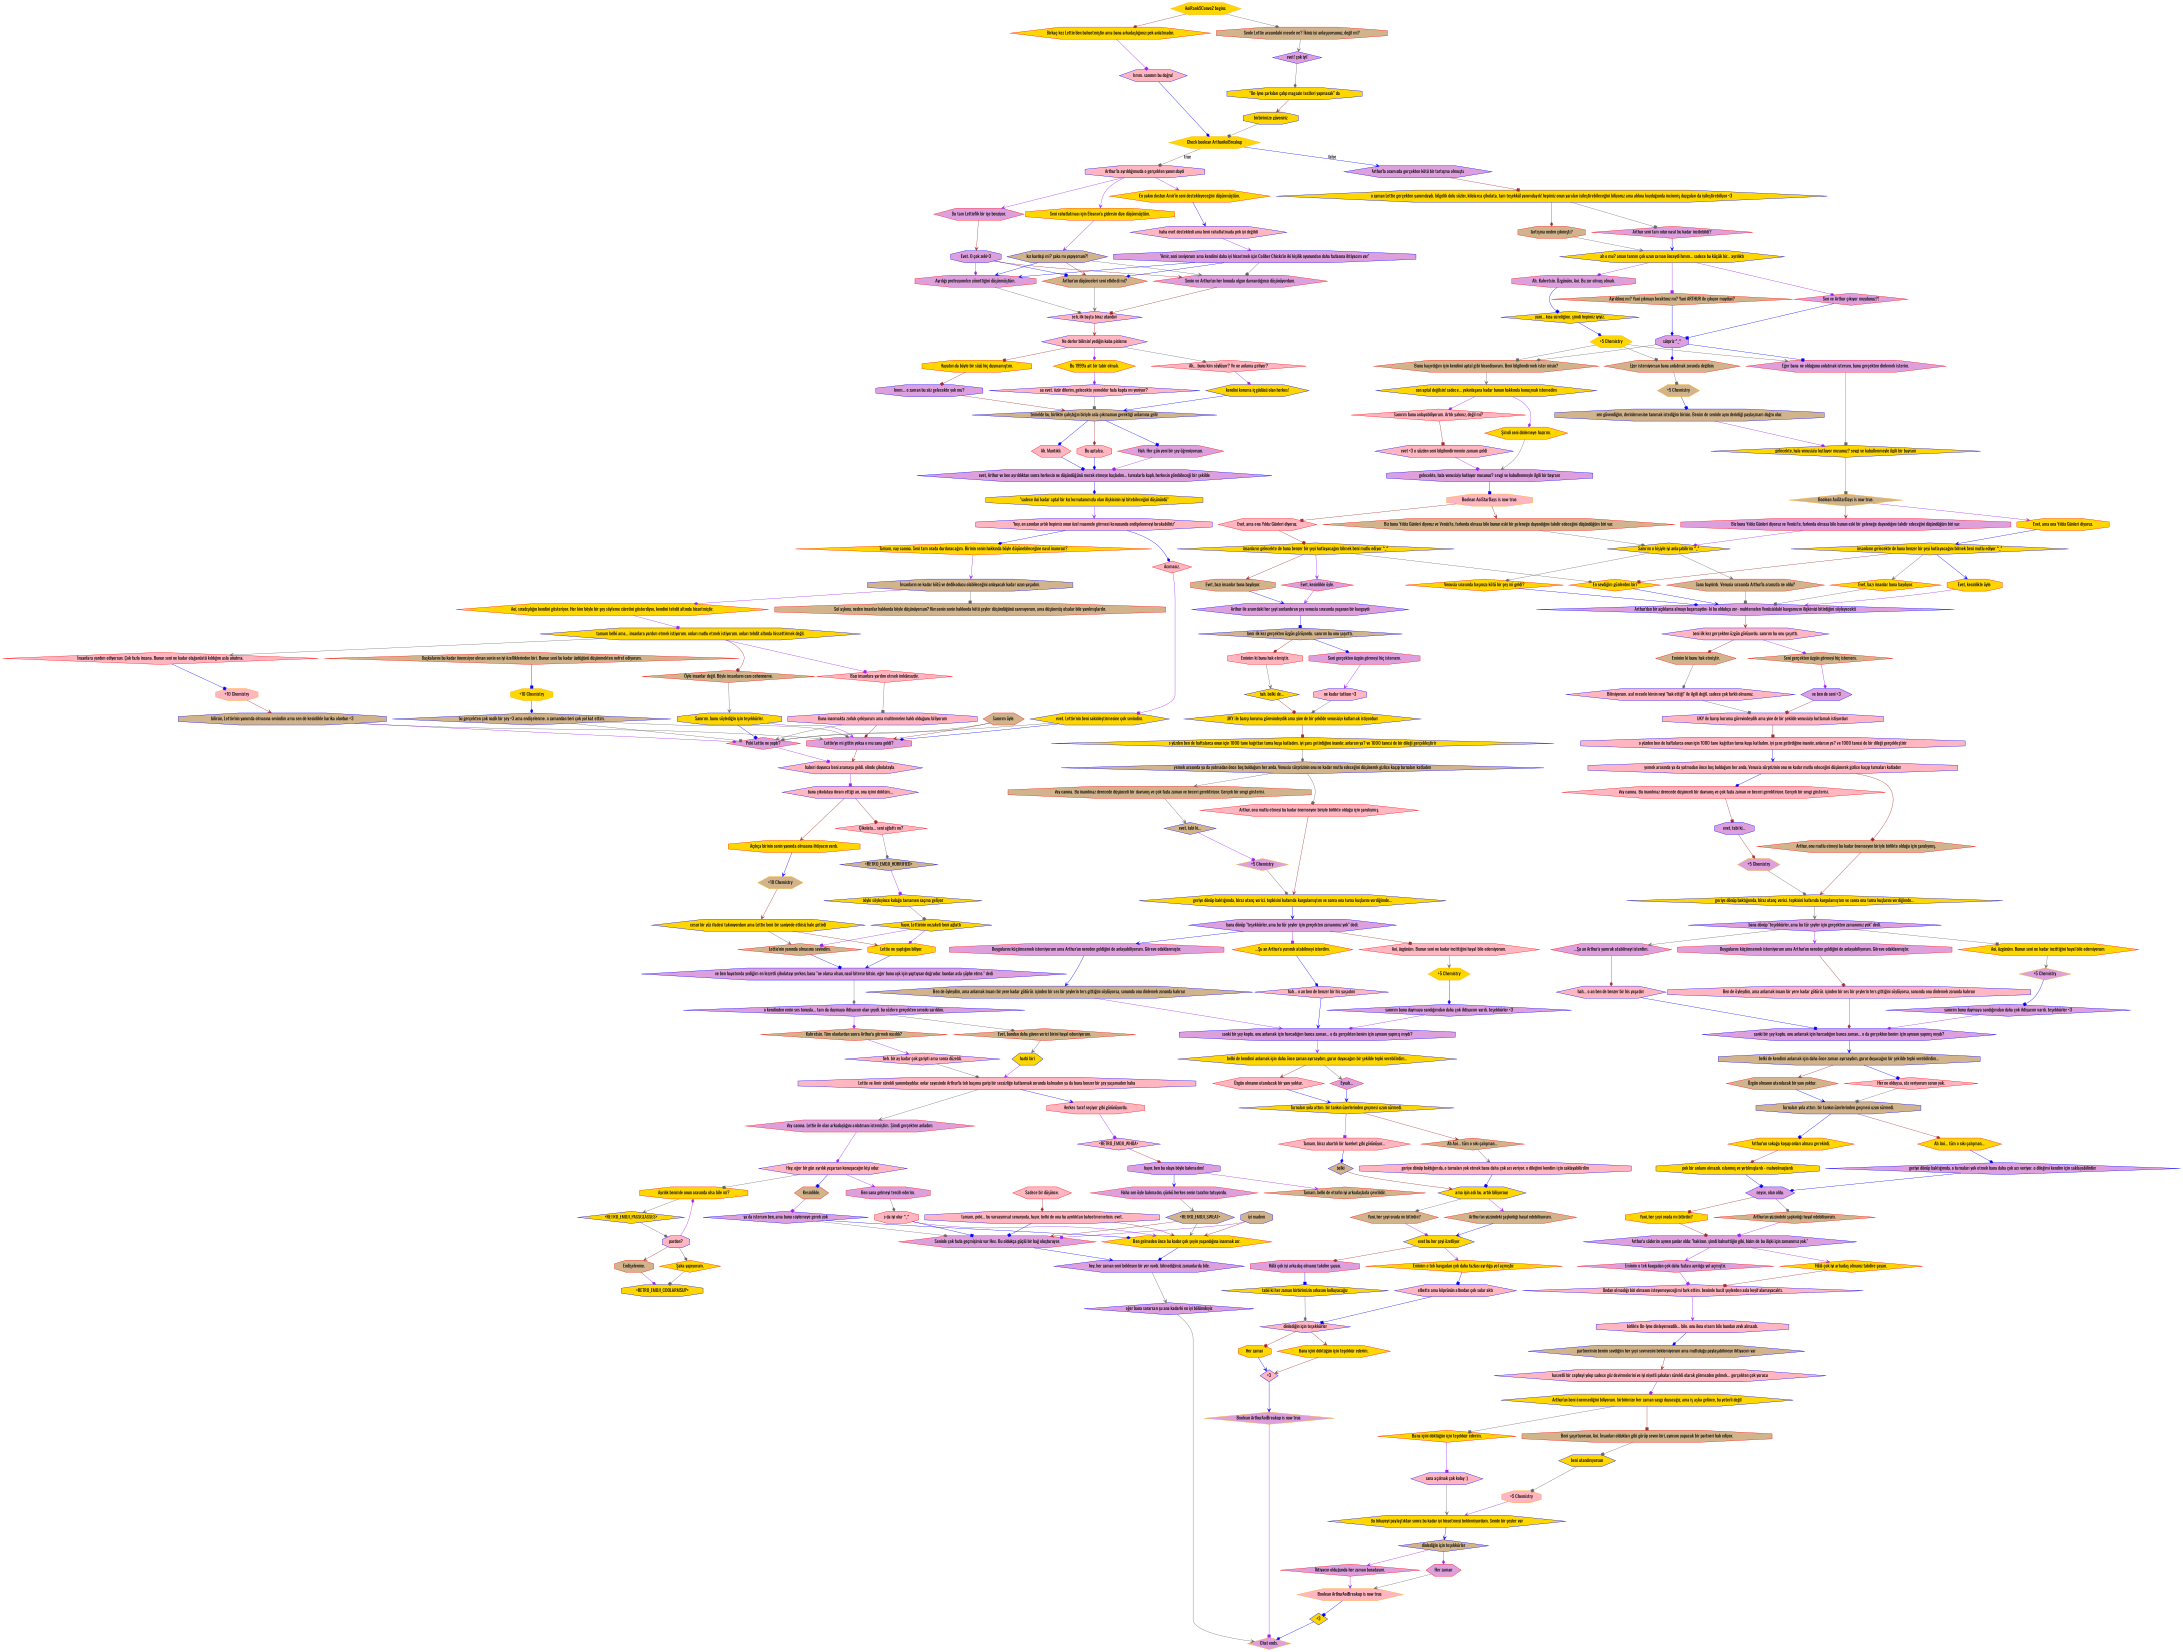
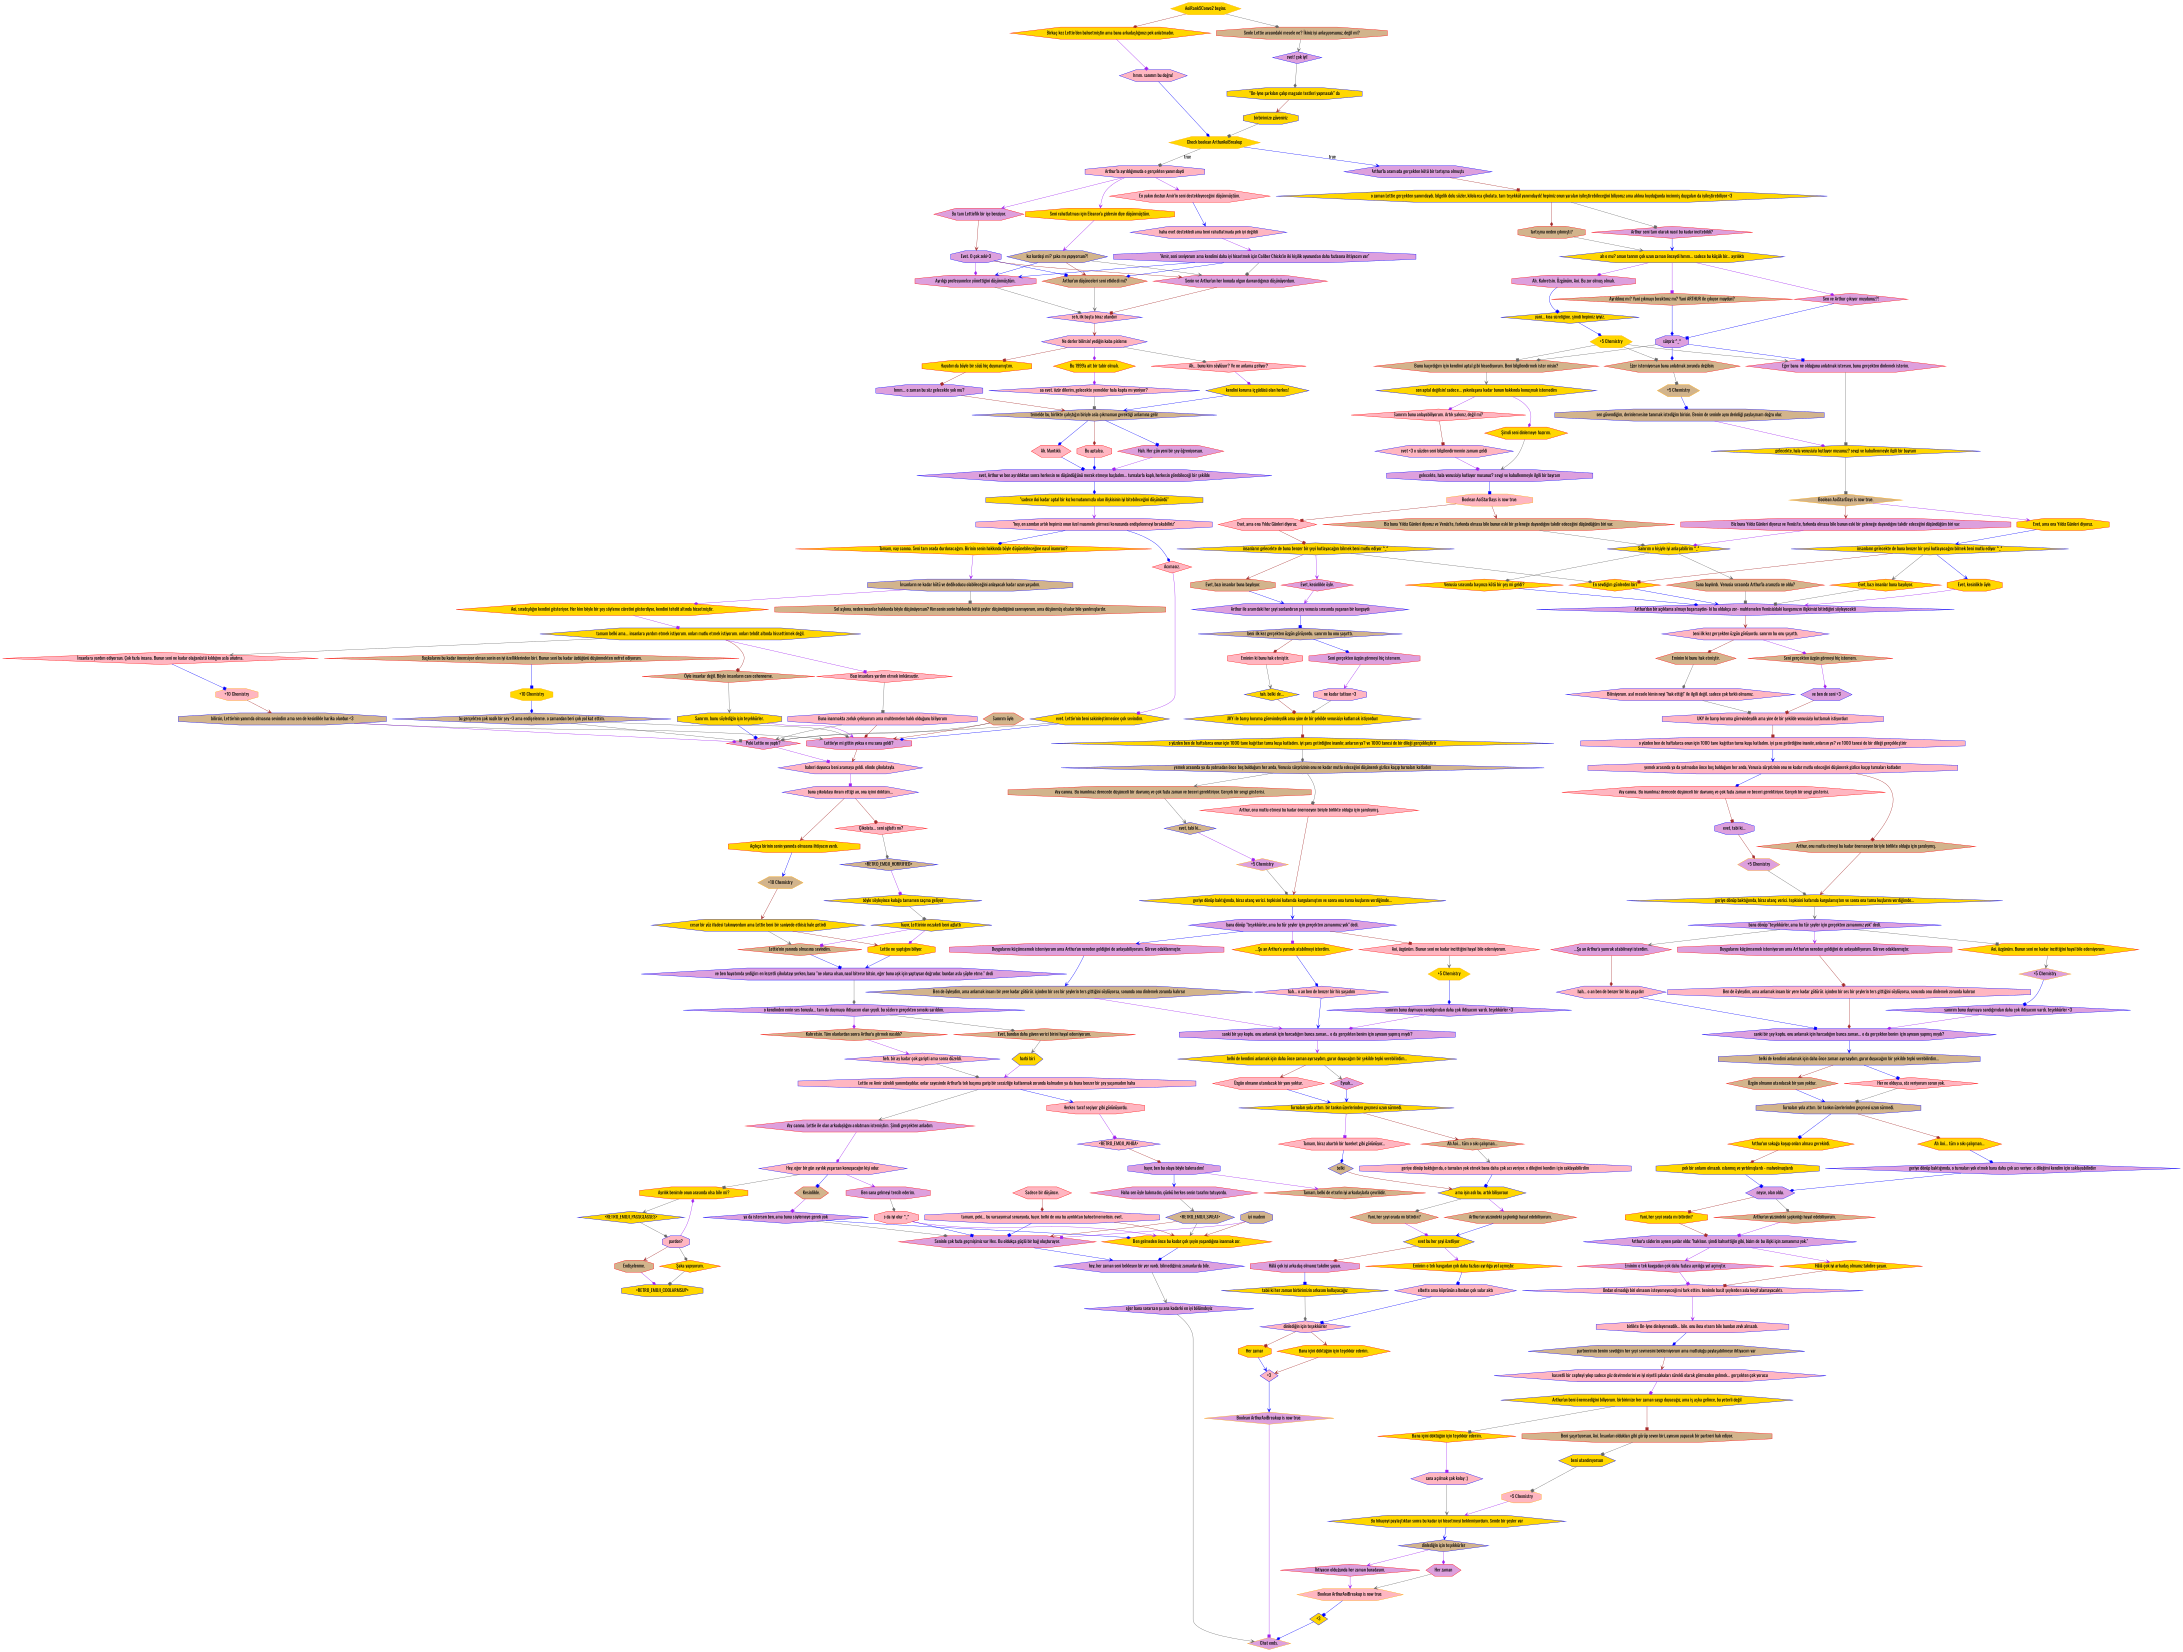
(1333, 157) -> (1333, 157)
(1190, 196) -> (1190, 196)
(1672, 232) -> (1672, 232)
